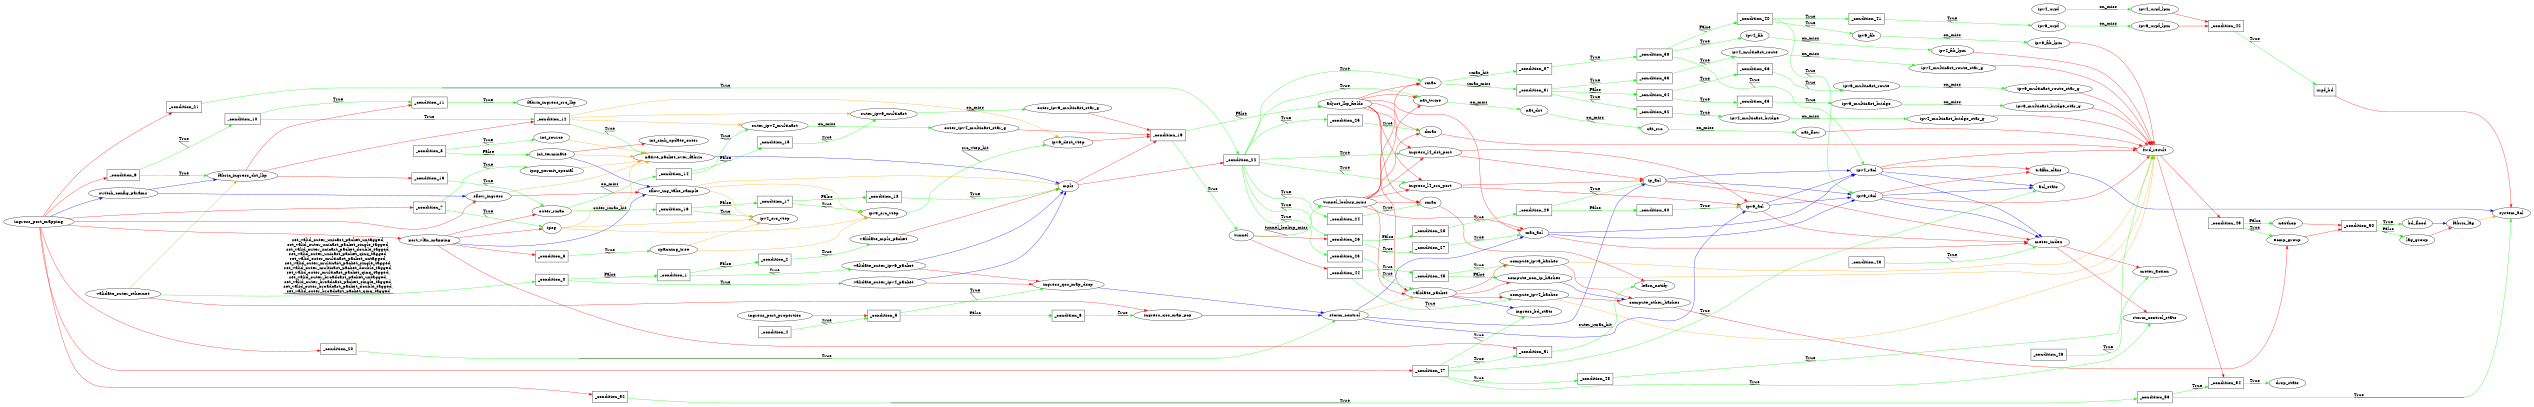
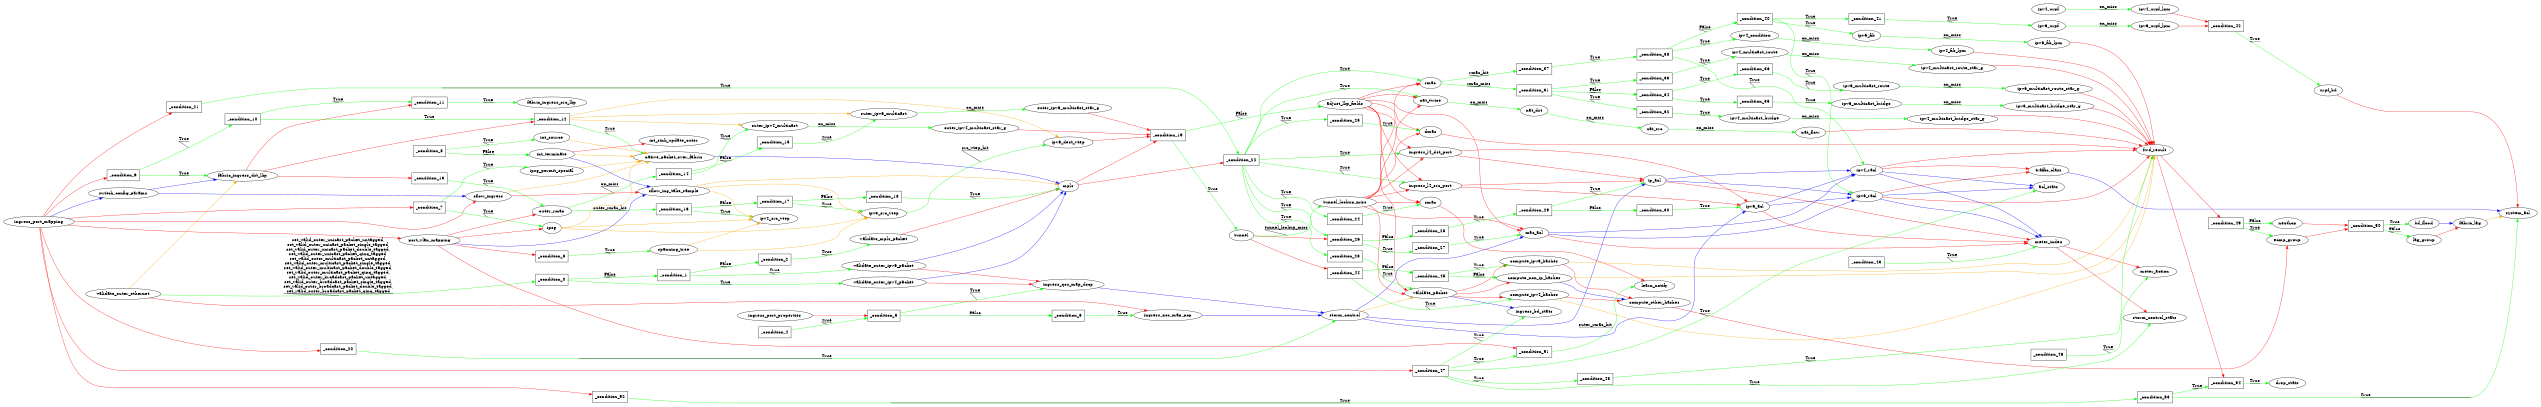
(1755, 36) -> (1755, 36)
(2325, 90) -> (2328, 90)
(1388, 267) -> (1388, 267)
